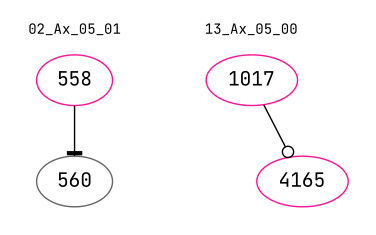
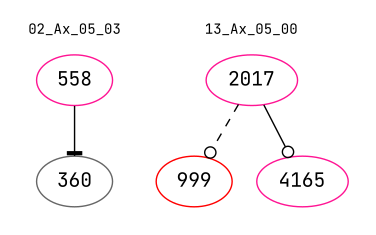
(75, 30) -> (75, 30)
(252, 80) -> (252, 80)
(75, 181) -> (75, 181)
none -> (194, 181)
